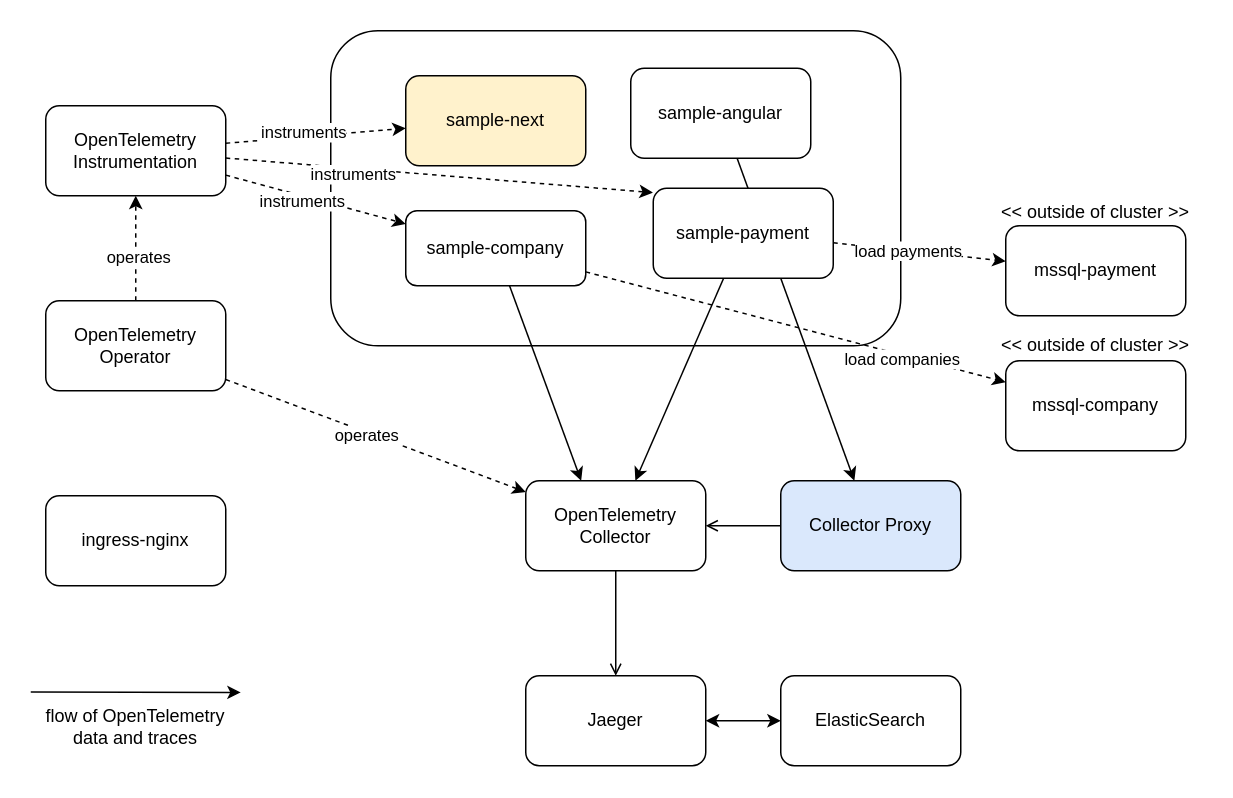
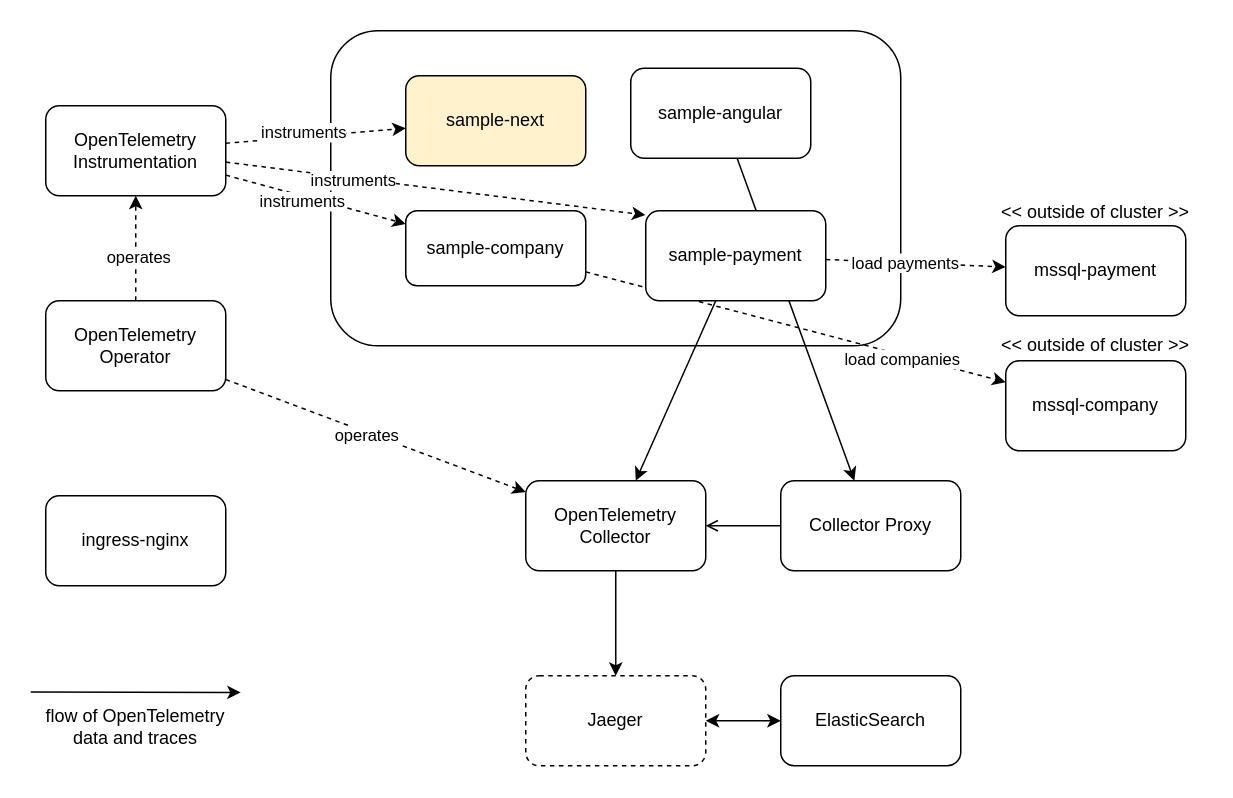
(743, 233) -> (736, 256)
(544, 379) -> none
(871, 526) -> (871, 526)
(616, 666) -> (616, 664)
(616, 721) -> (616, 721)
